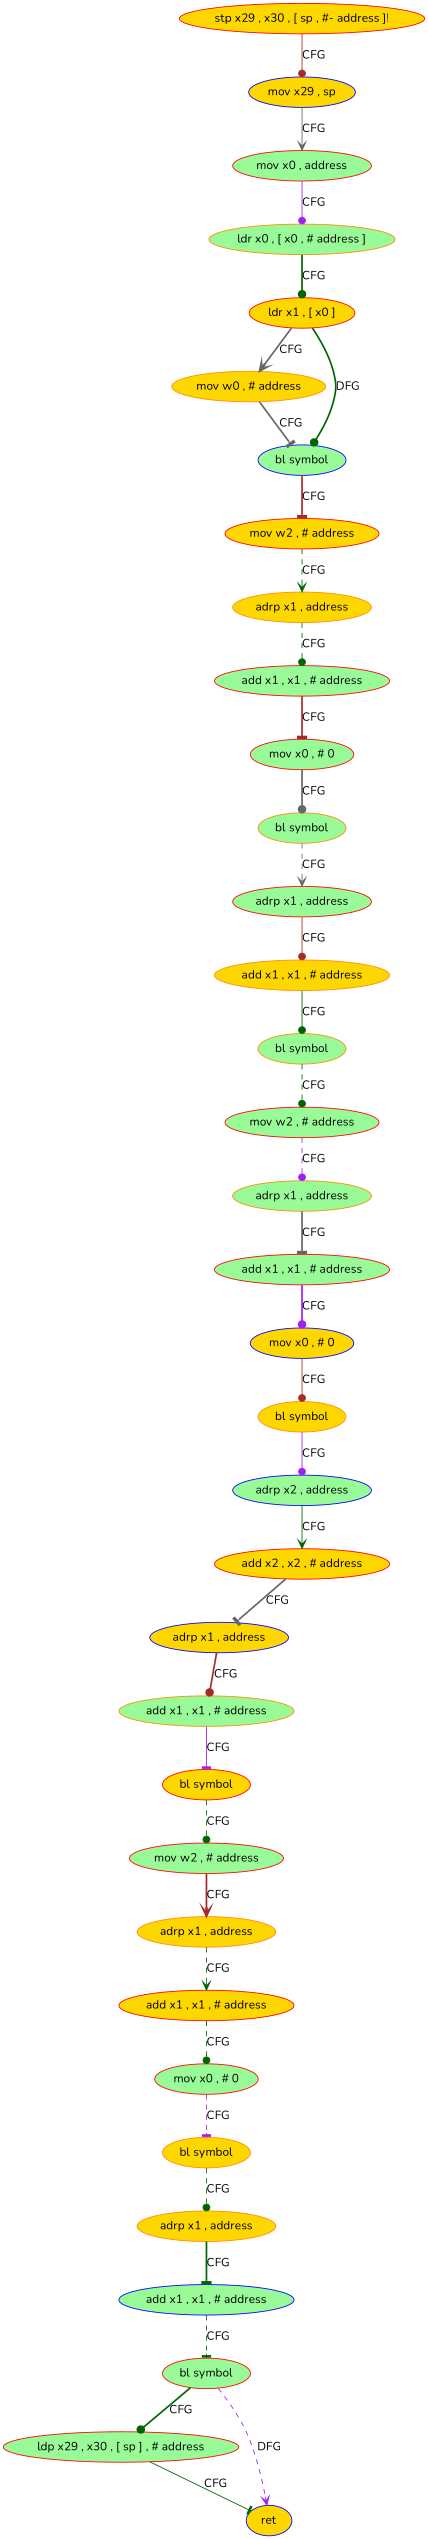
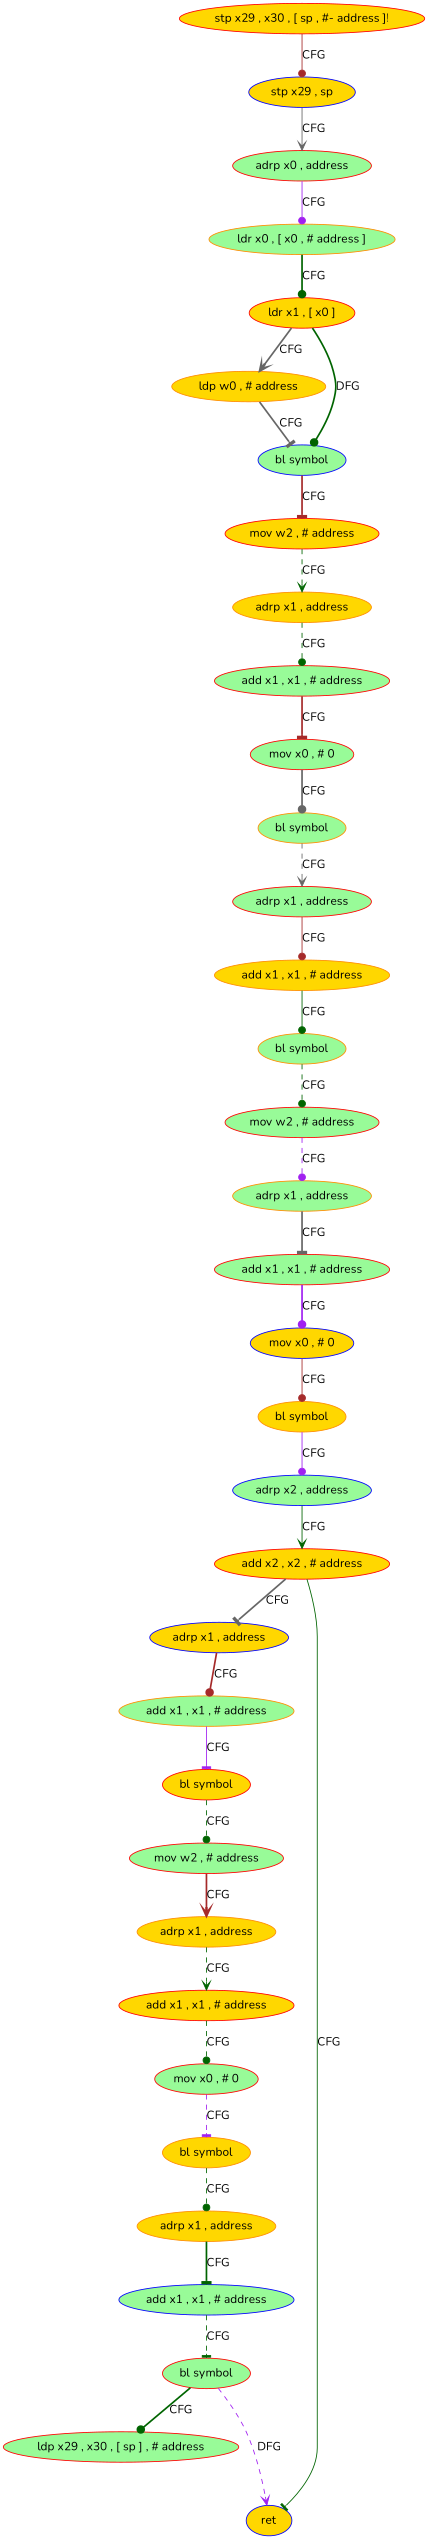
(302, 92) -> (302, 92)
(302, 166) -> (302, 166)
(249, 387) -> (249, 387)
(198, 2485) -> (317, 2046)
